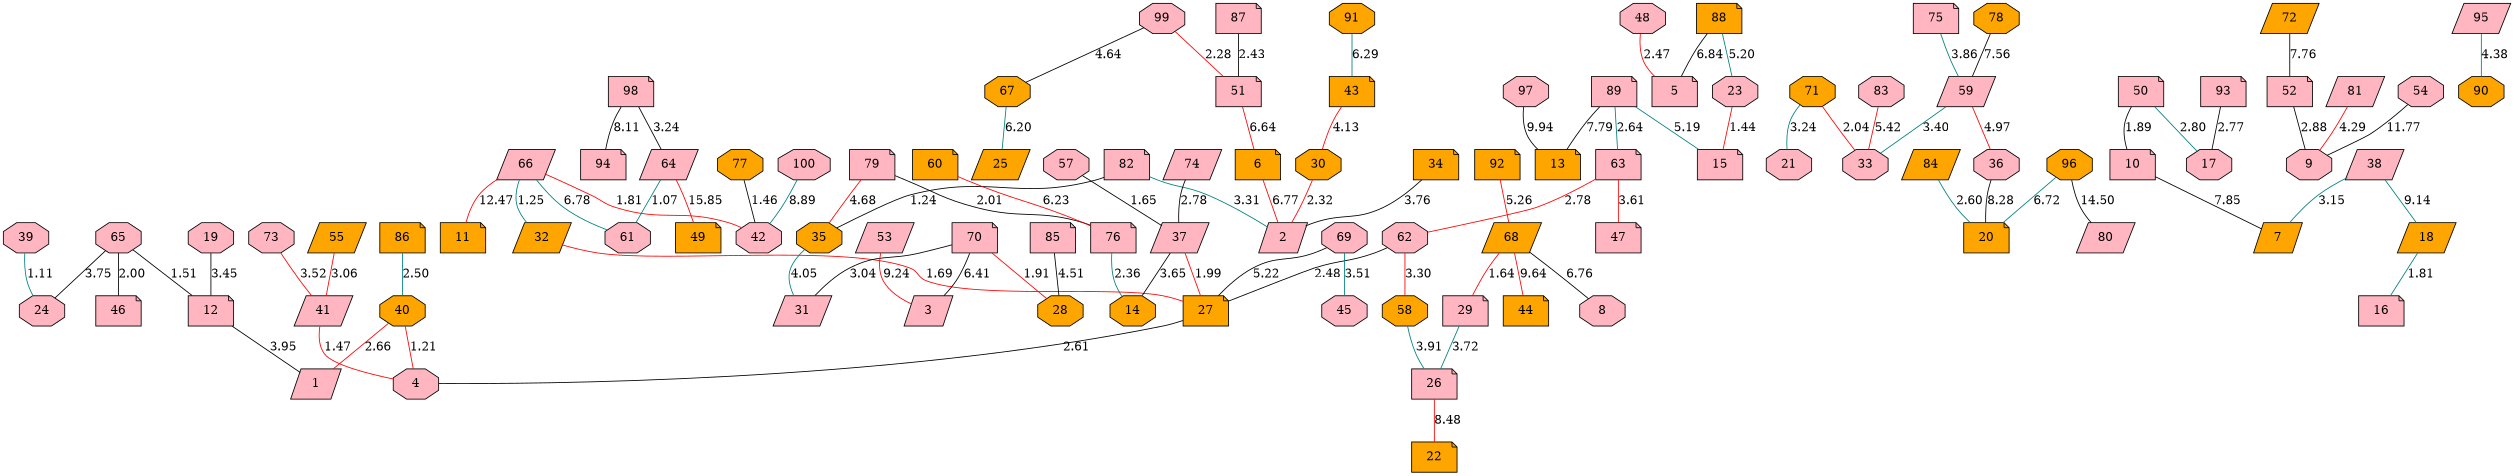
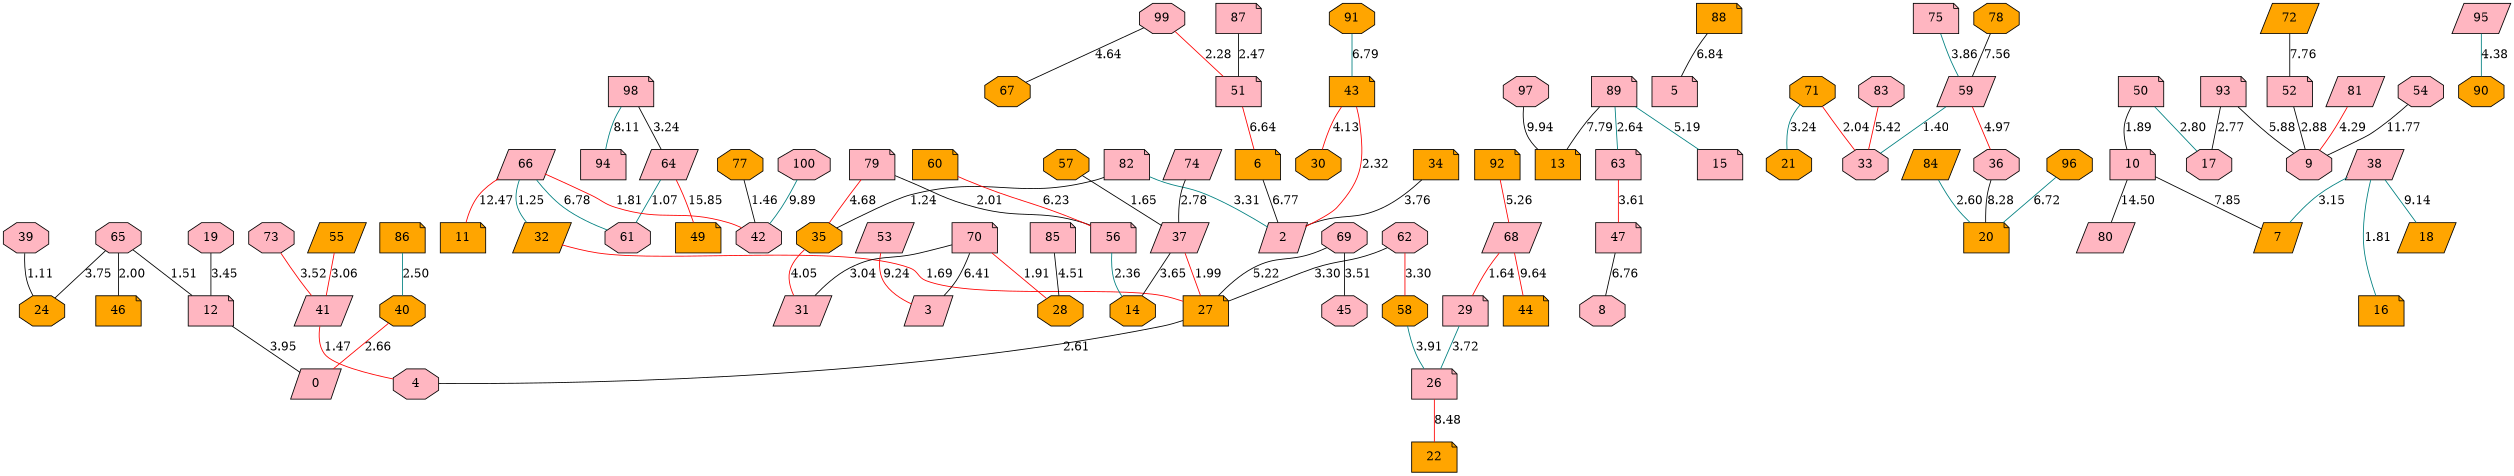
(1643, 18) -> none
(1252, 55) -> (1252, 55)
(1365, 55) -> (1365, 55)
(1735, 92) -> none
(611, 127) -> (611, 127)
(1936, 128) -> (1936, 128)
none -> (2265, 131)
(1001, 165) -> none
(1066, 165) -> (1066, 165)
(1789, 165) -> (1789, 165)
(802, 201) -> (802, 201)
(1270, 201) -> (1270, 201)
(1303, 202) -> (1357, 178)
(2078, 203) -> (2119, 201)
(1514, 213) -> none
(1113, 238) -> (1113, 238)
(1512, 238) -> (1512, 238)
(790, 270) -> (790, 270)
(1328, 274) -> (1328, 274)
(1344, 274) -> (1344, 274)
(2404, 274) -> (2363, 238)
(26, 275) -> (26, 275)
(1559, 275) -> (1610, 274)
(42, 311) -> (42, 311)
(118, 311) -> (118, 311)
(2381, 311) -> (2381, 311)
(409, 347) -> none
(316, 384) -> (316, 384)
